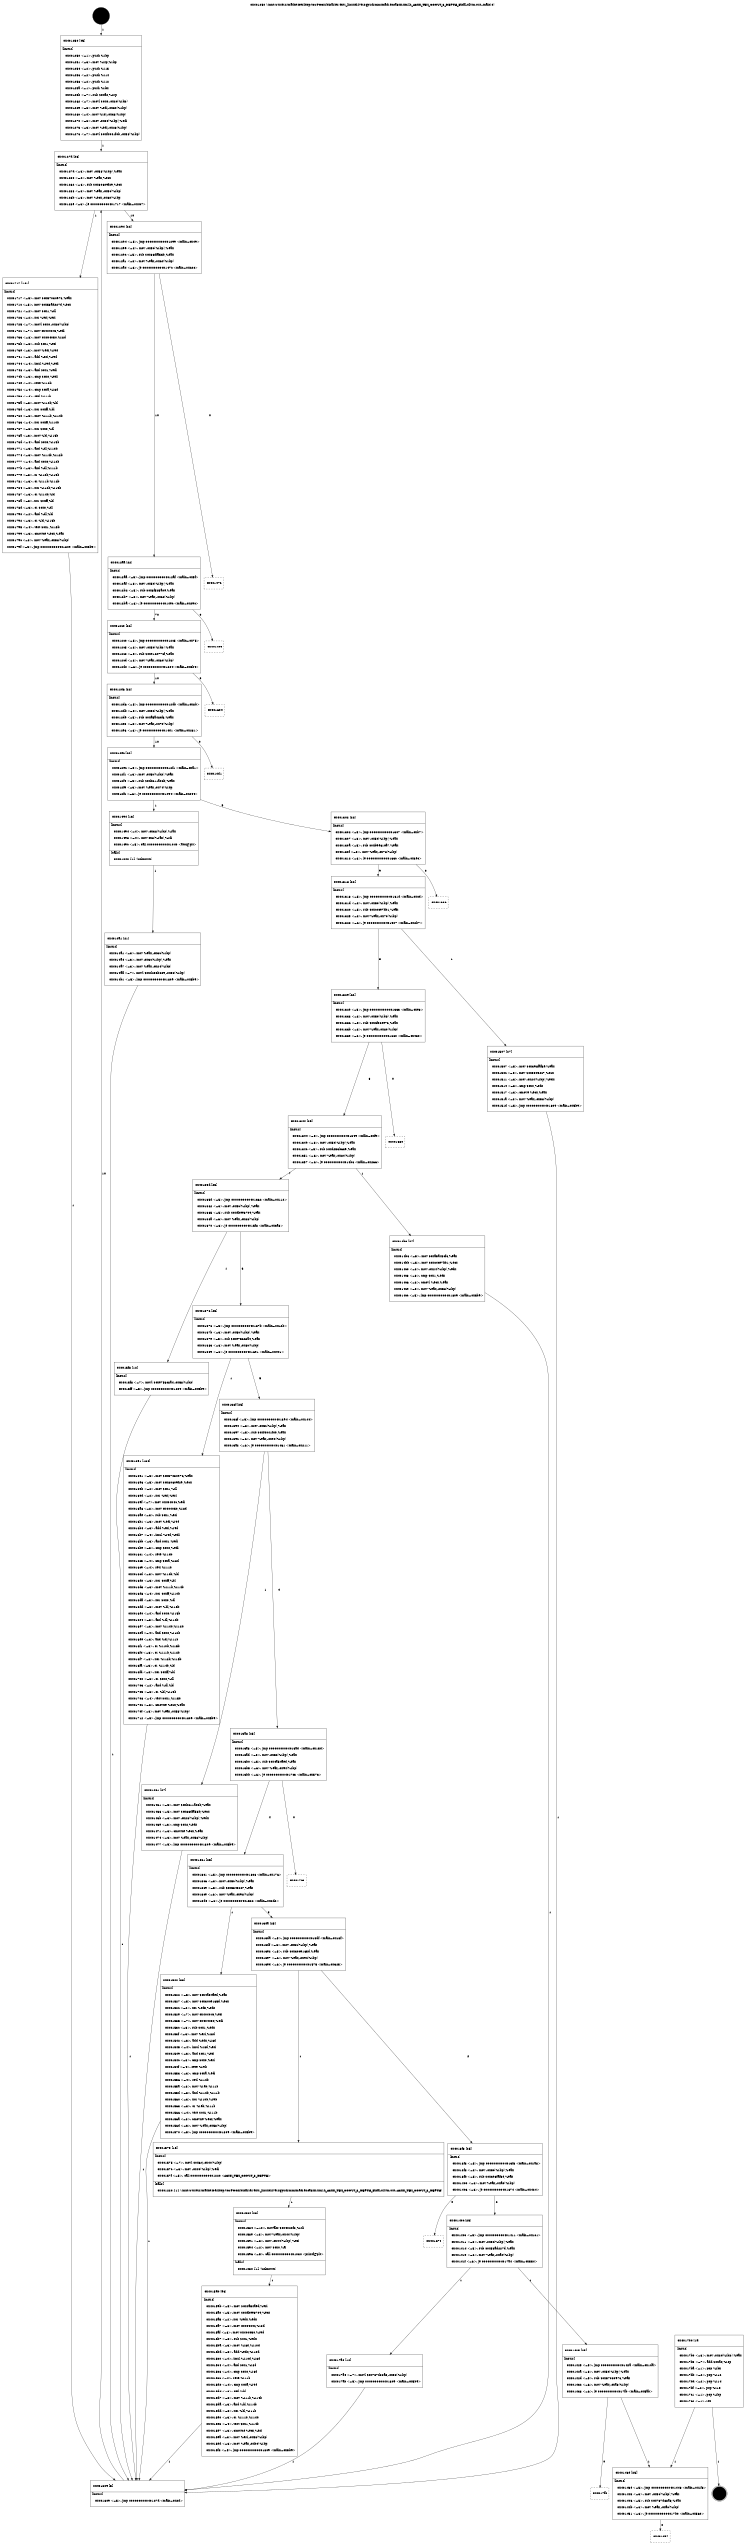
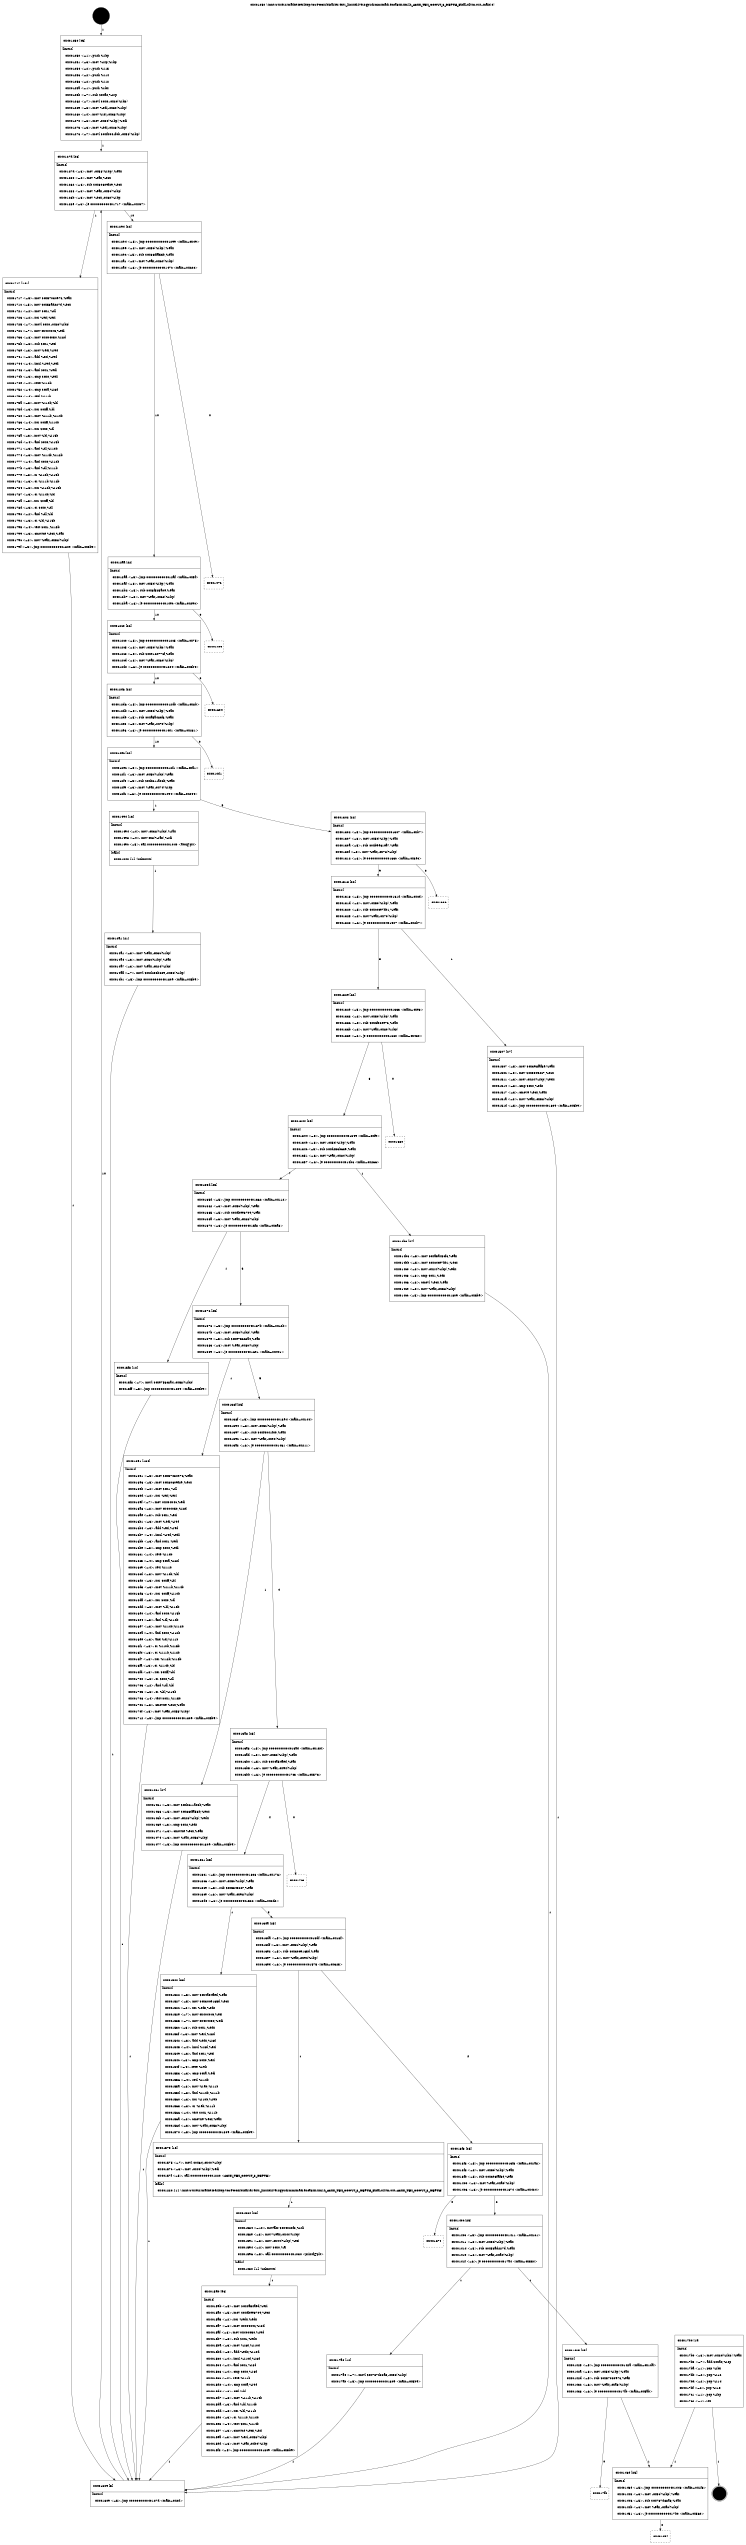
(157, 615) -> (157, 615)
